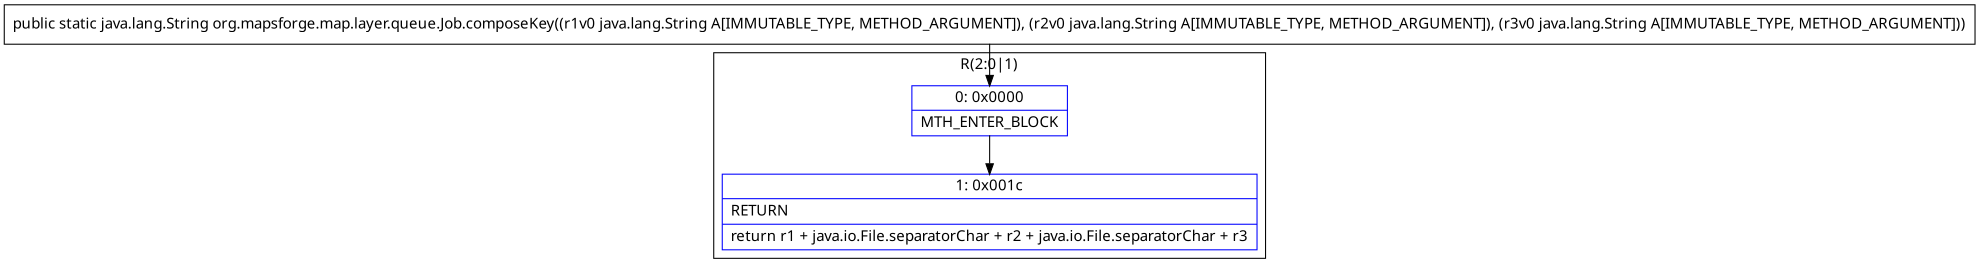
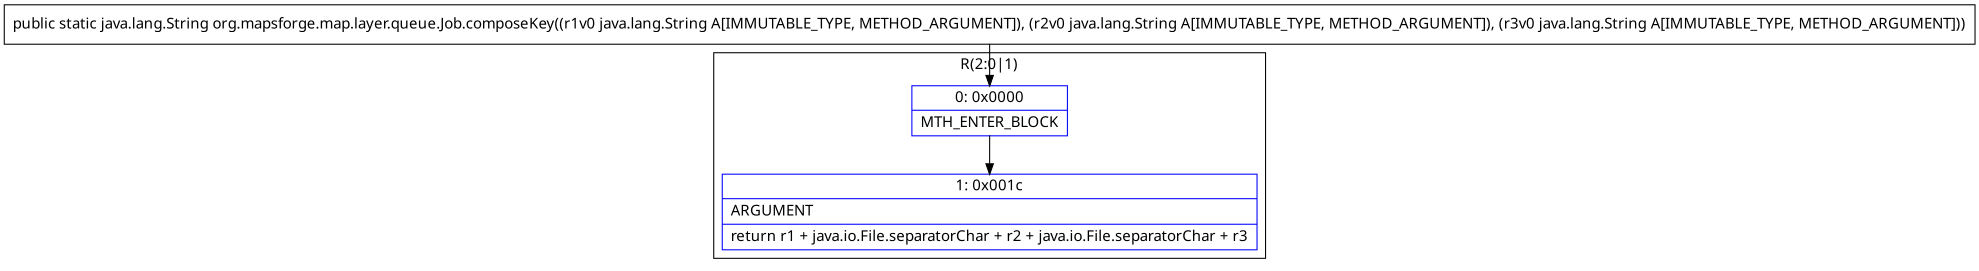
(760, 211) -> (772, 211)
